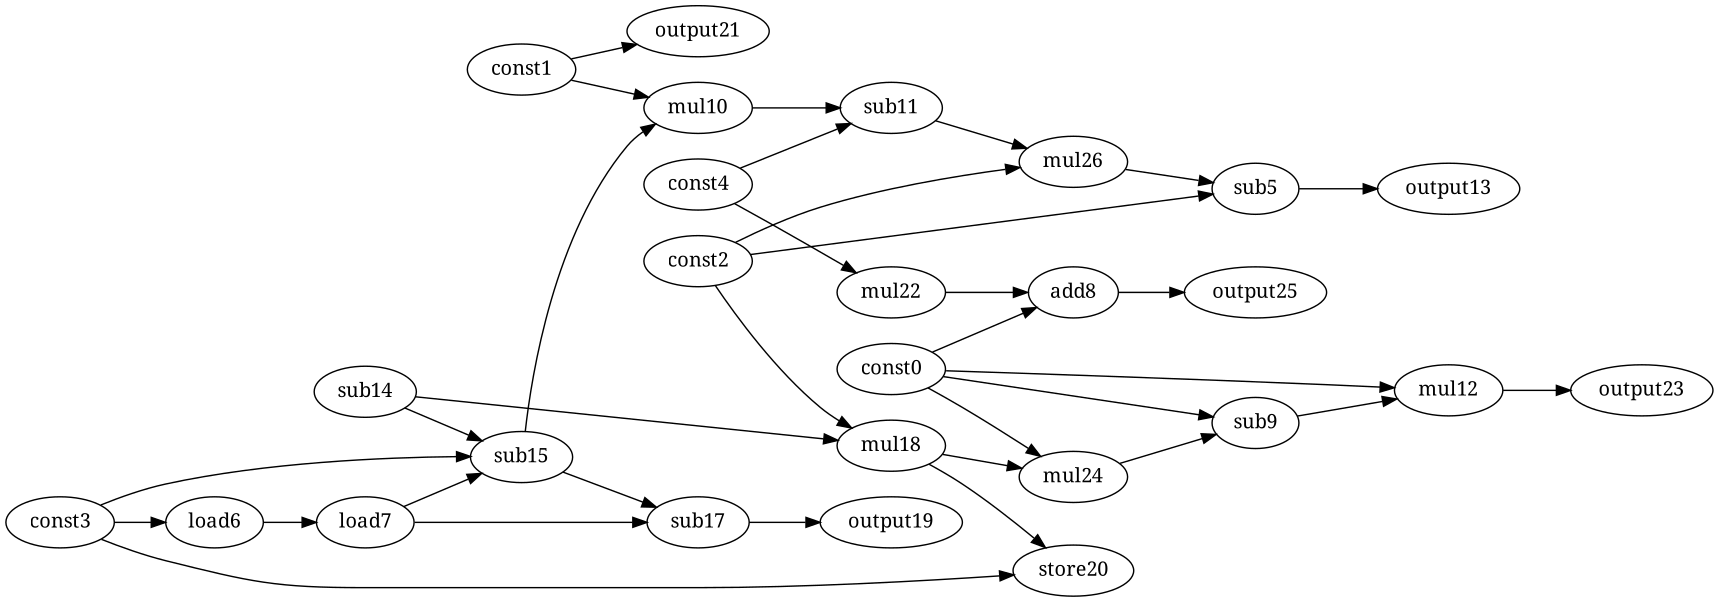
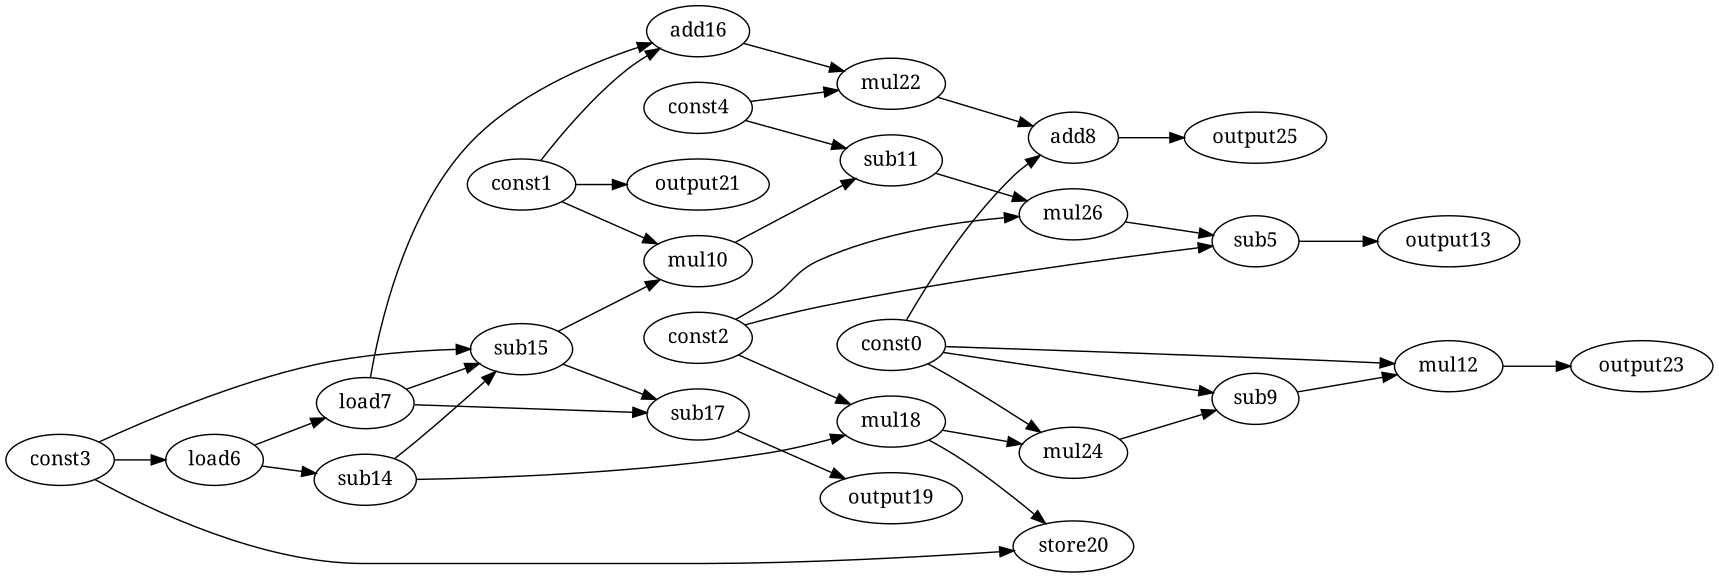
none -> (698, 31)
none -> (282, 469)
